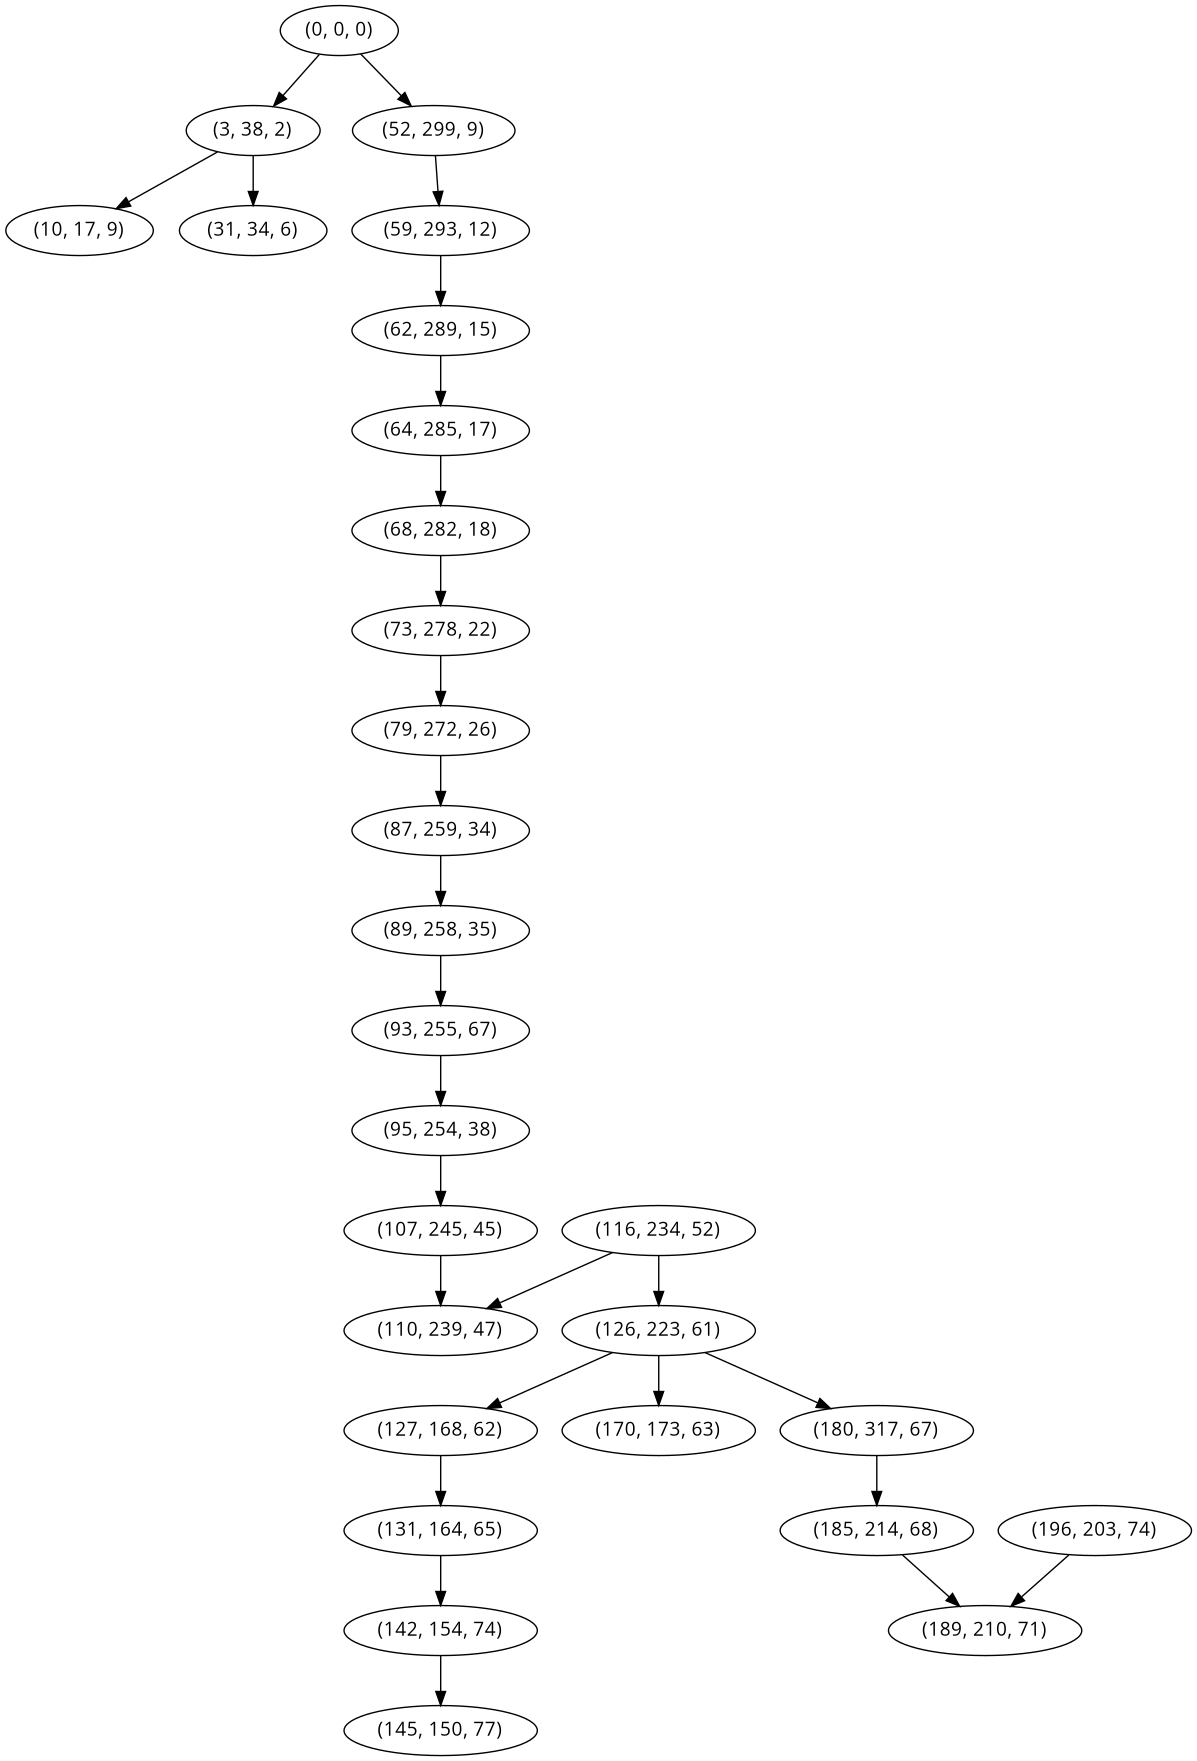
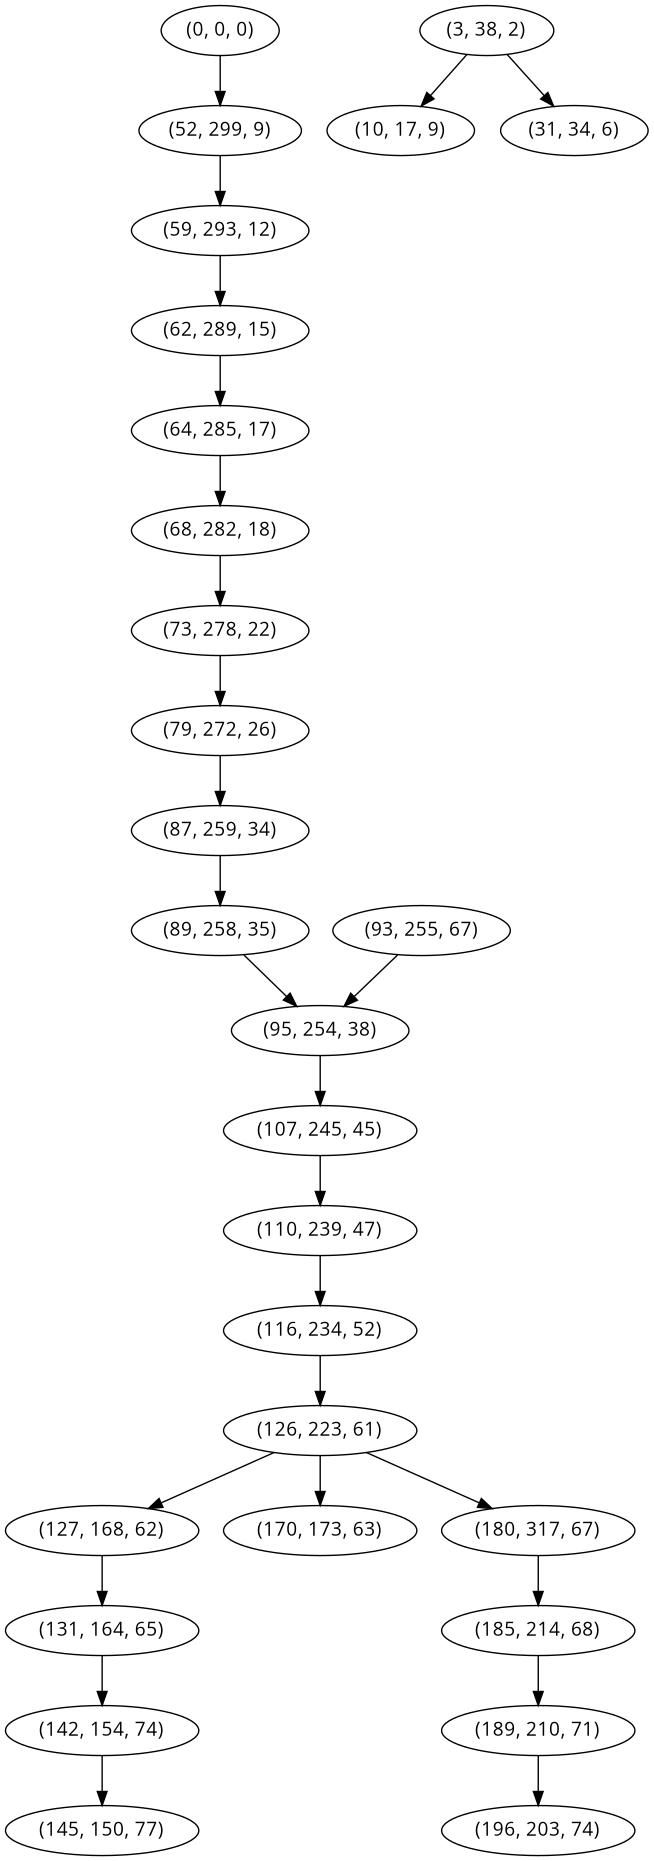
(301, 75) -> none
(441, 974) -> (265, 976)
(556, 1278) -> (320, 1274)
(1045, 1576) -> (538, 1774)
